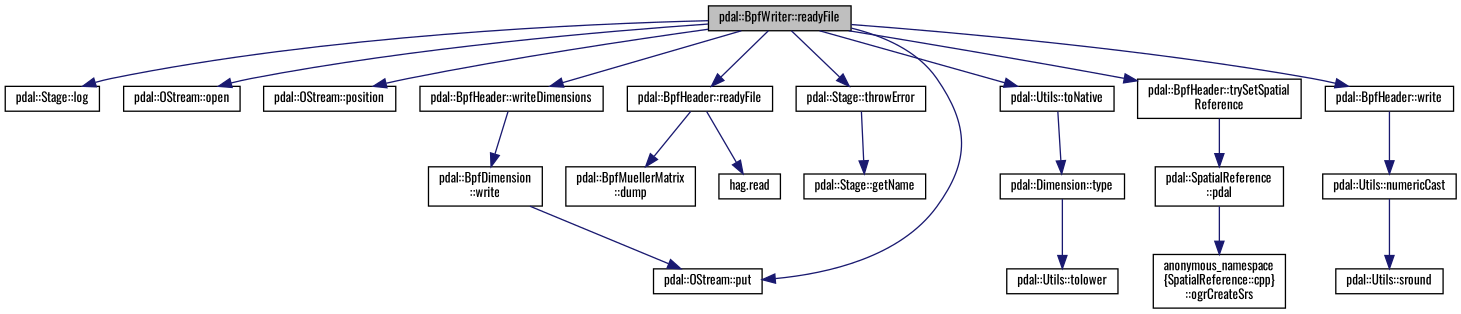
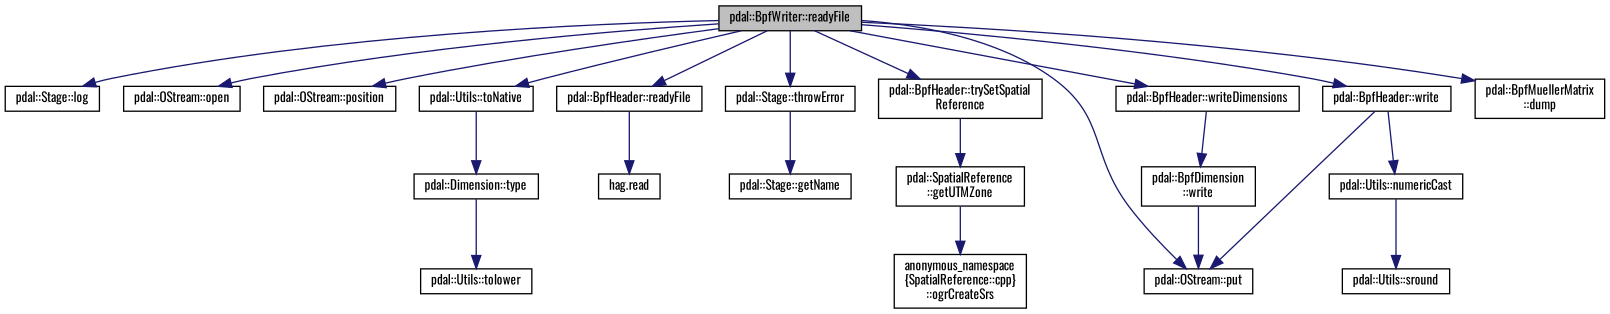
(672, 134) -> (1163, 42)
none -> (1297, 185)
(1219, 186) -> (960, 186)
